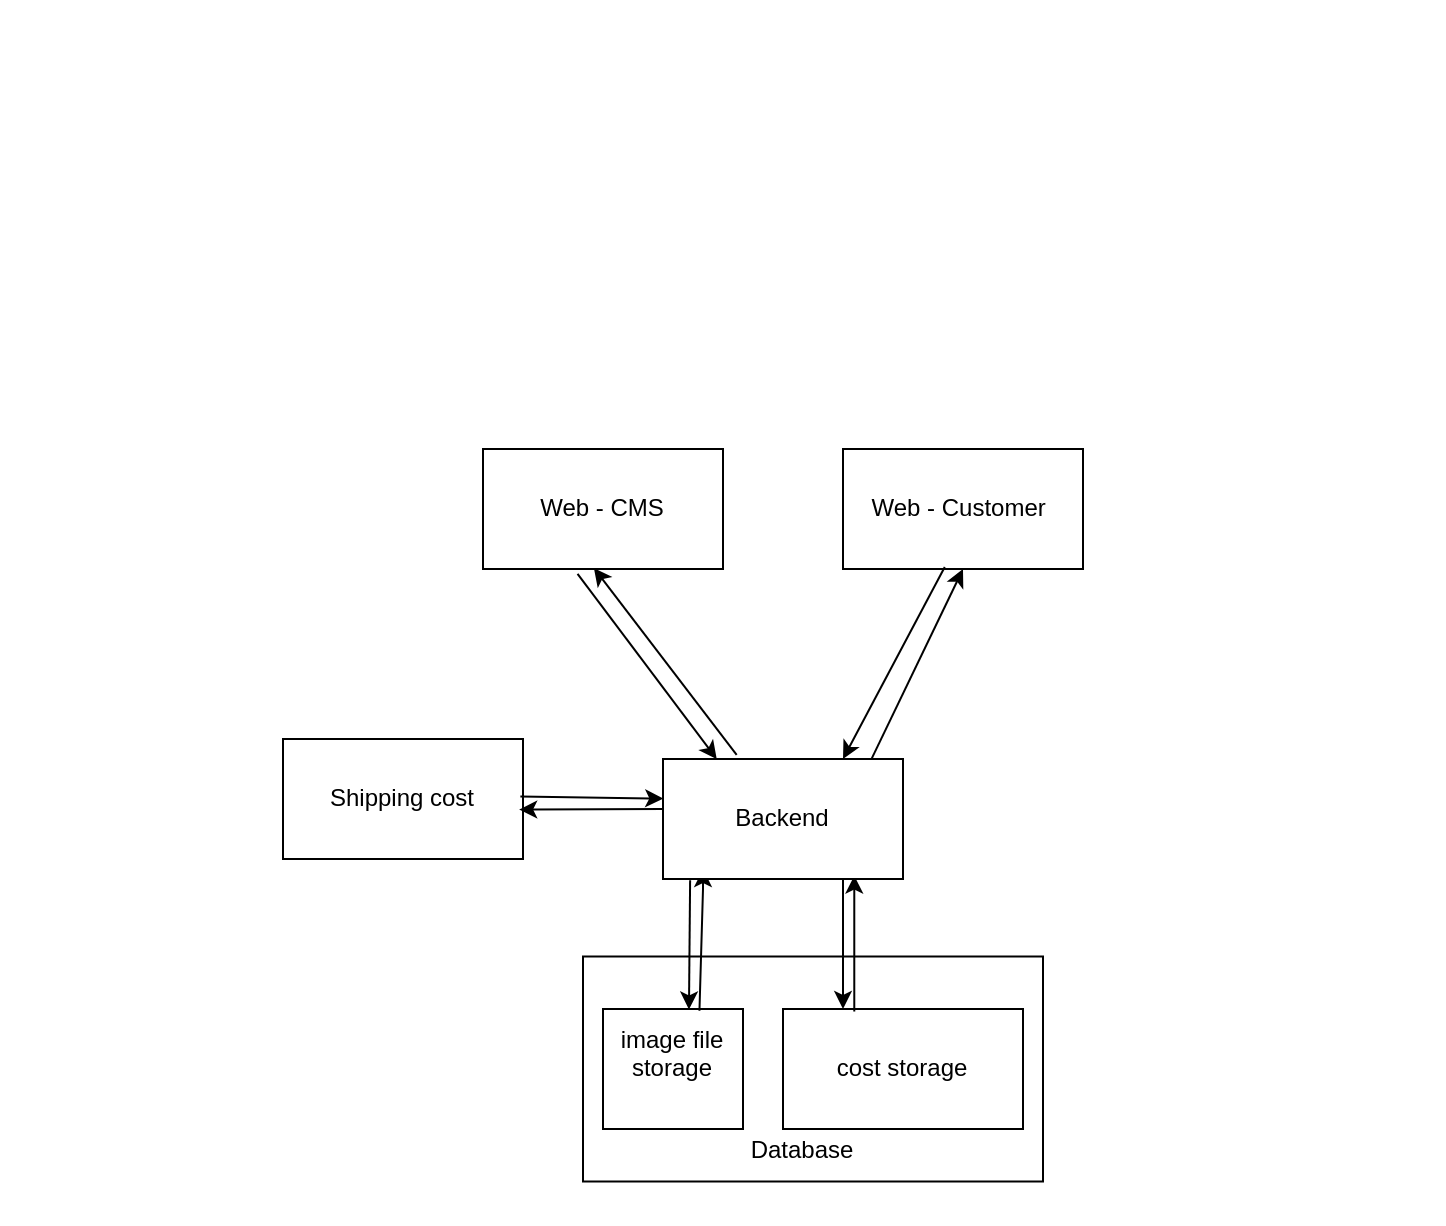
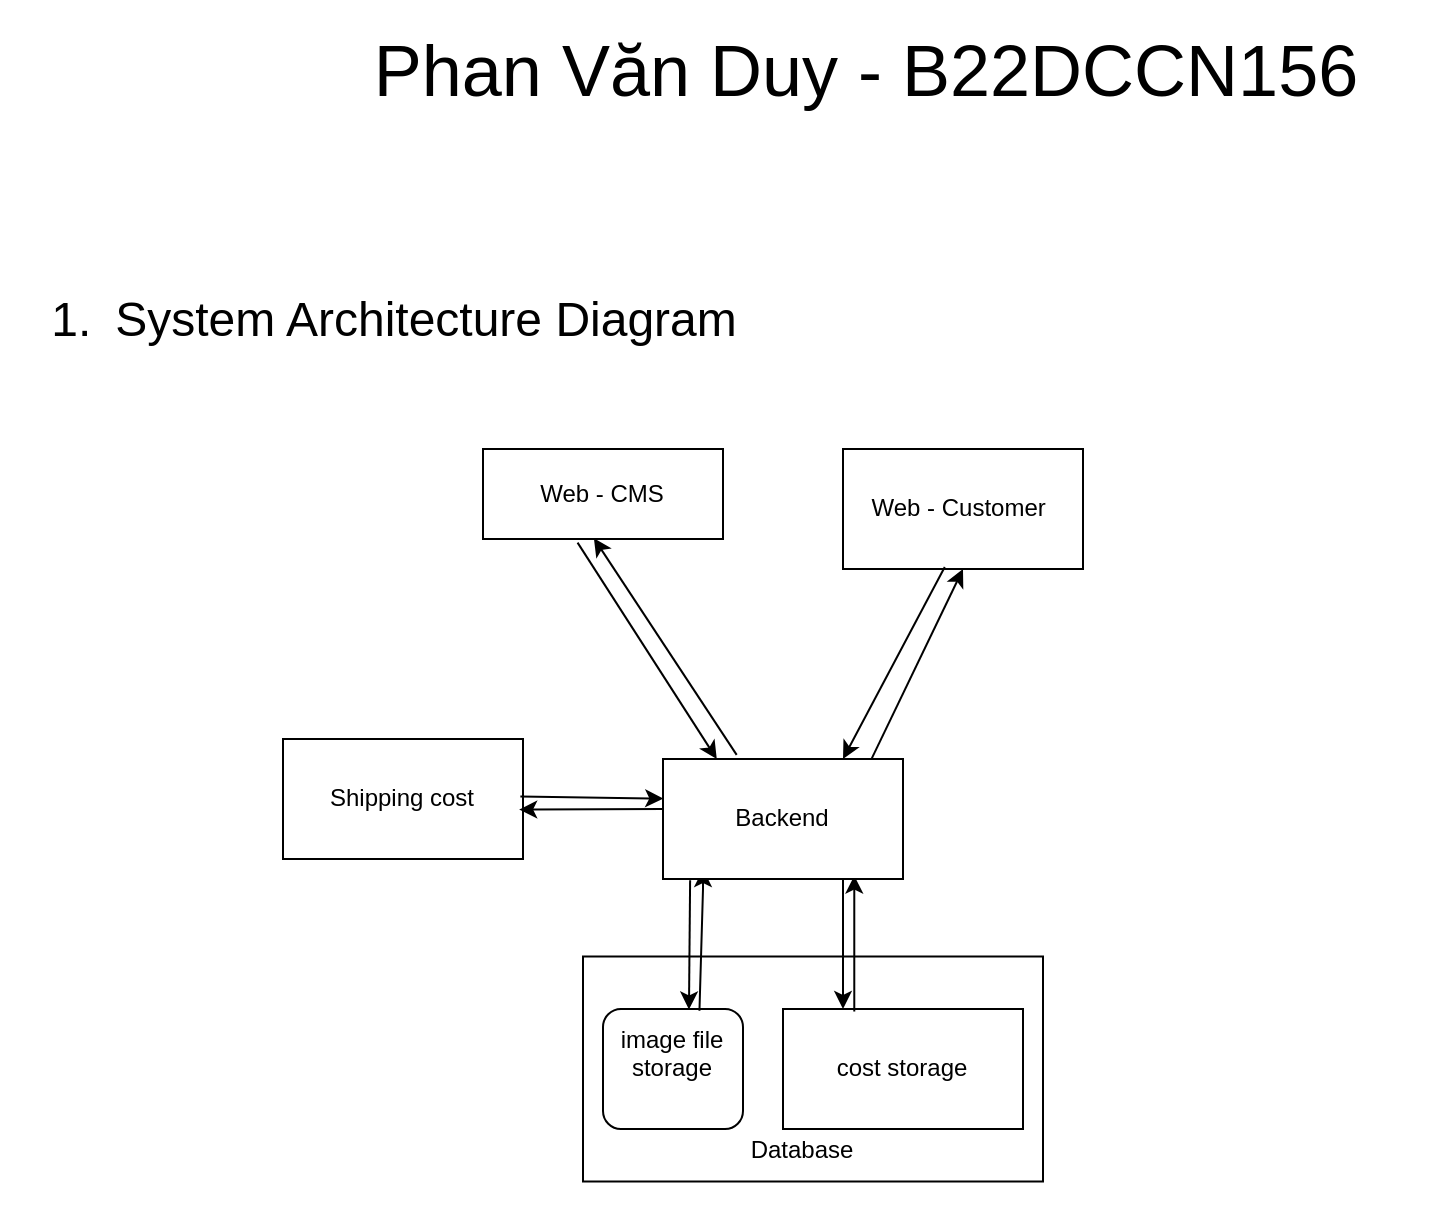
none -> (867, 71)
none -> (419, 321)
(603, 509) -> (603, 494)
(673, 1069) -> (673, 1069)
